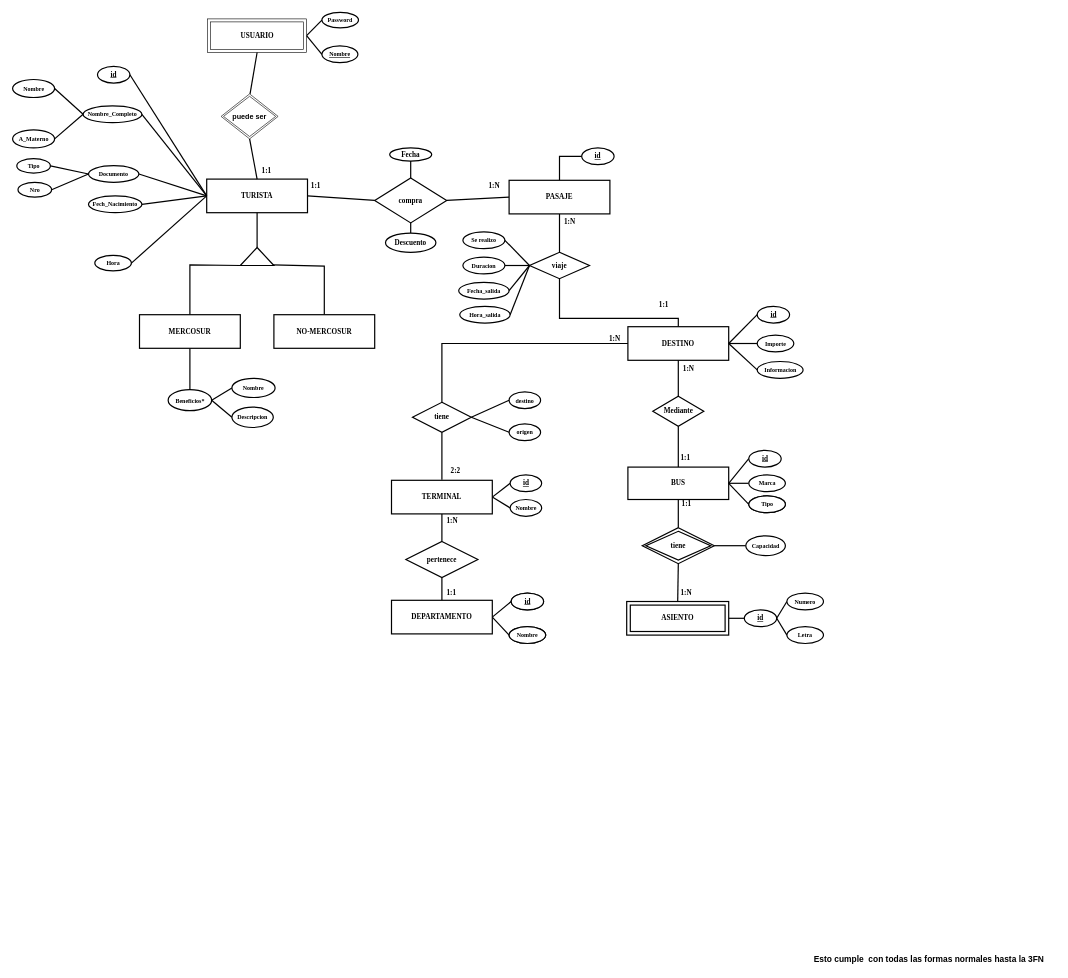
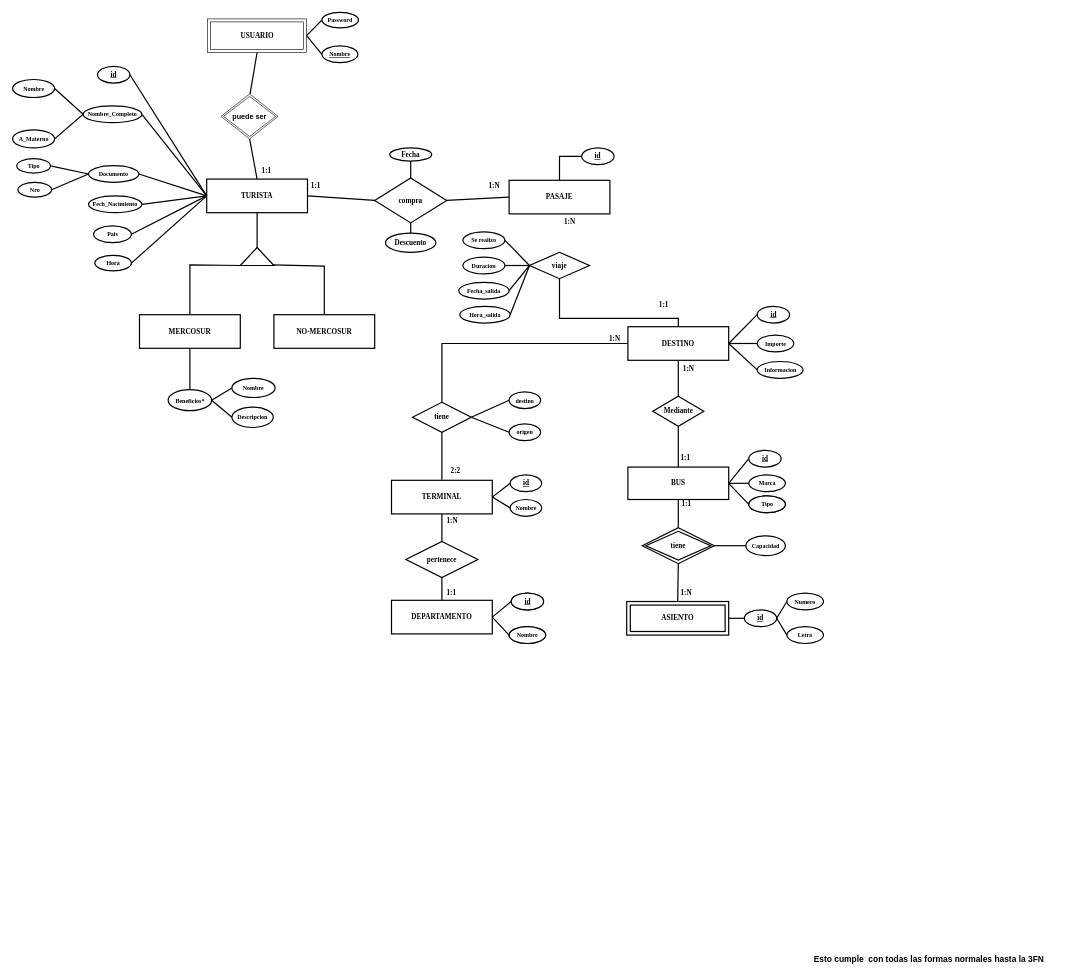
none -> (164, 218)
(560, 233) -> none
none -> (113, 234)
